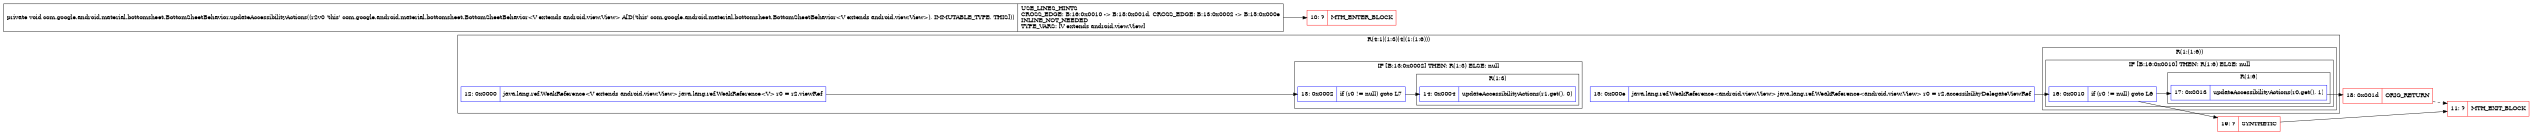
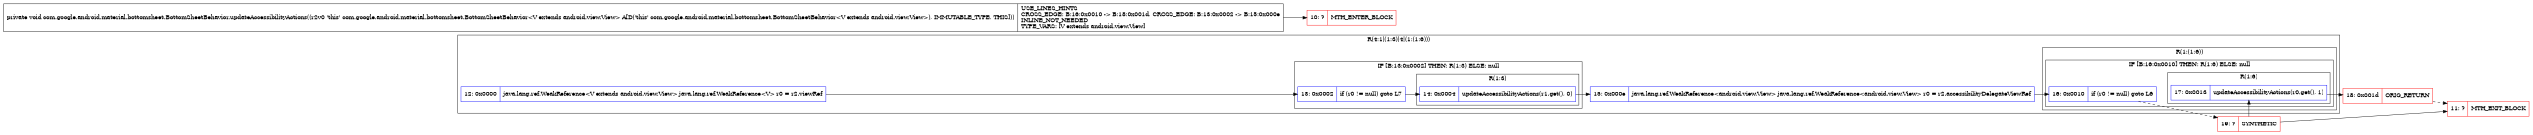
none -> (1581, 94)
(2162, 94) -> (2249, 110)
(2176, 109) -> (2176, 109)
